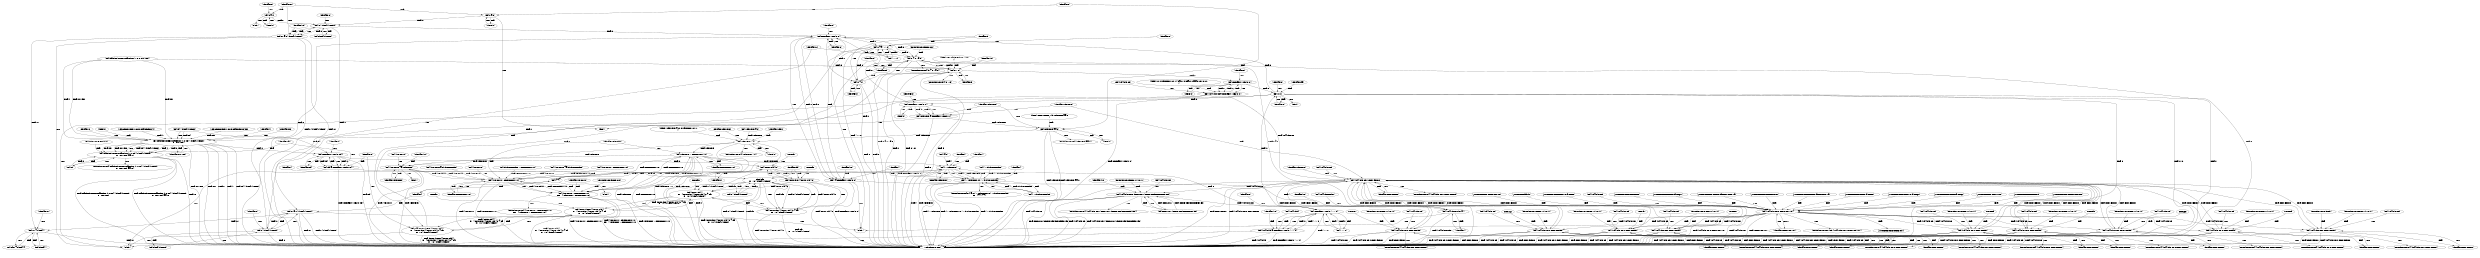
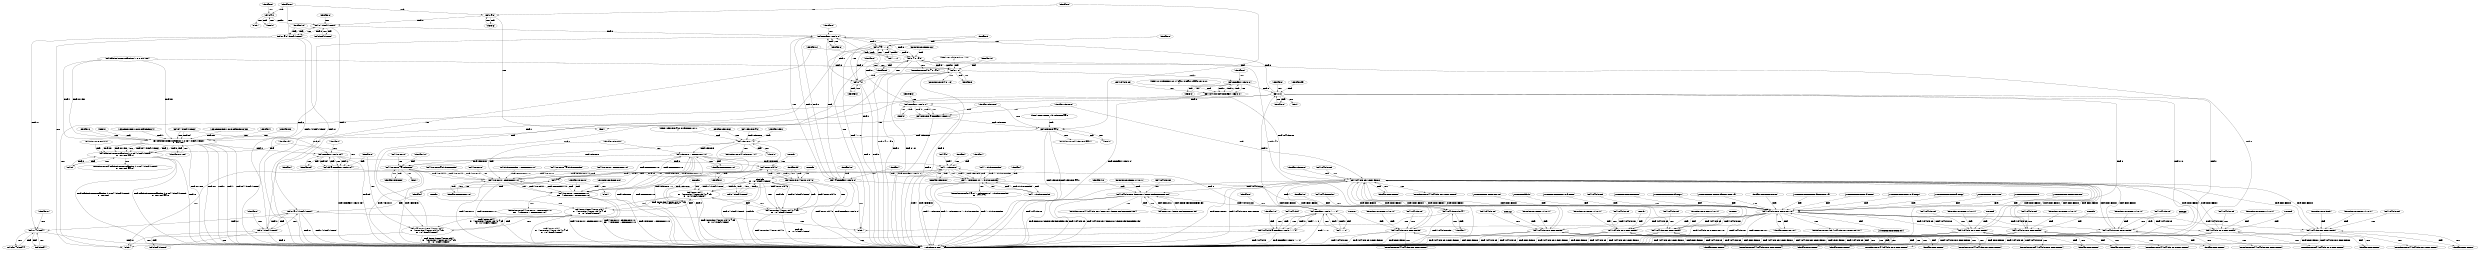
(491, 26) -> (491, 26)
(872, 52) -> (872, 52)
(939, 65) -> (939, 65)
(1765, 195) -> (1765, 195)
(1850, 216) -> (1838, 220)
(1786, 221) -> (1786, 221)
